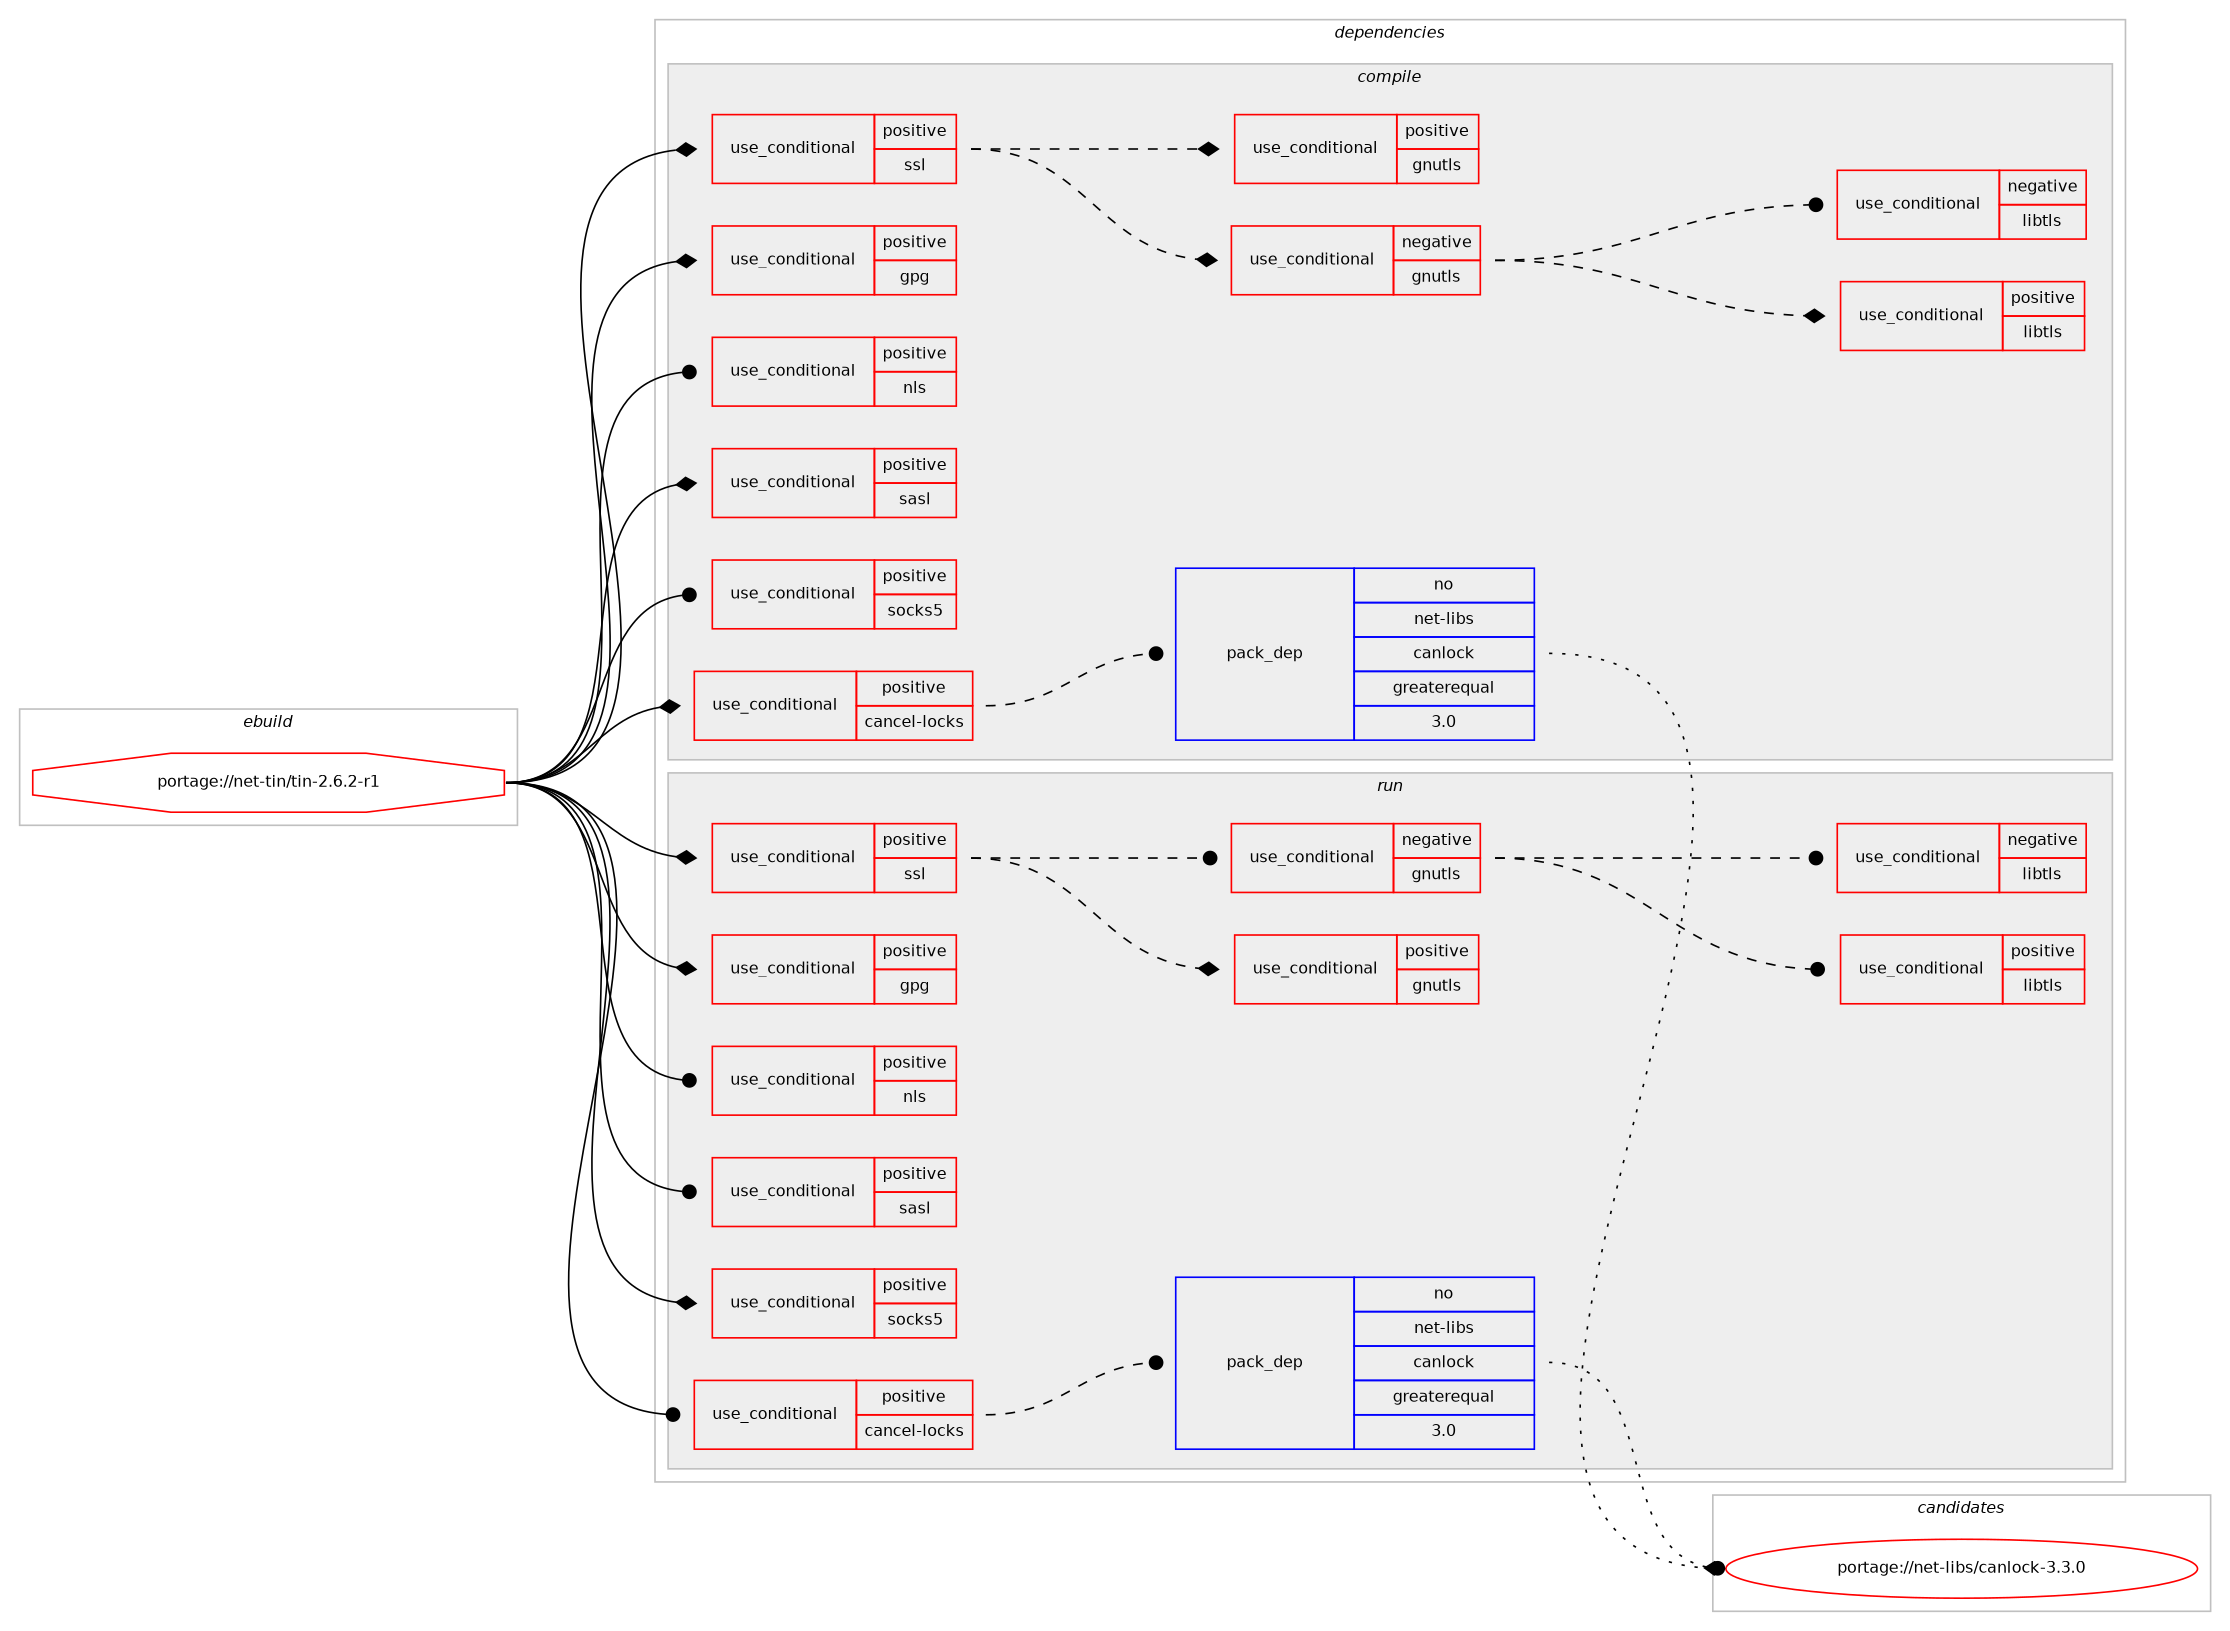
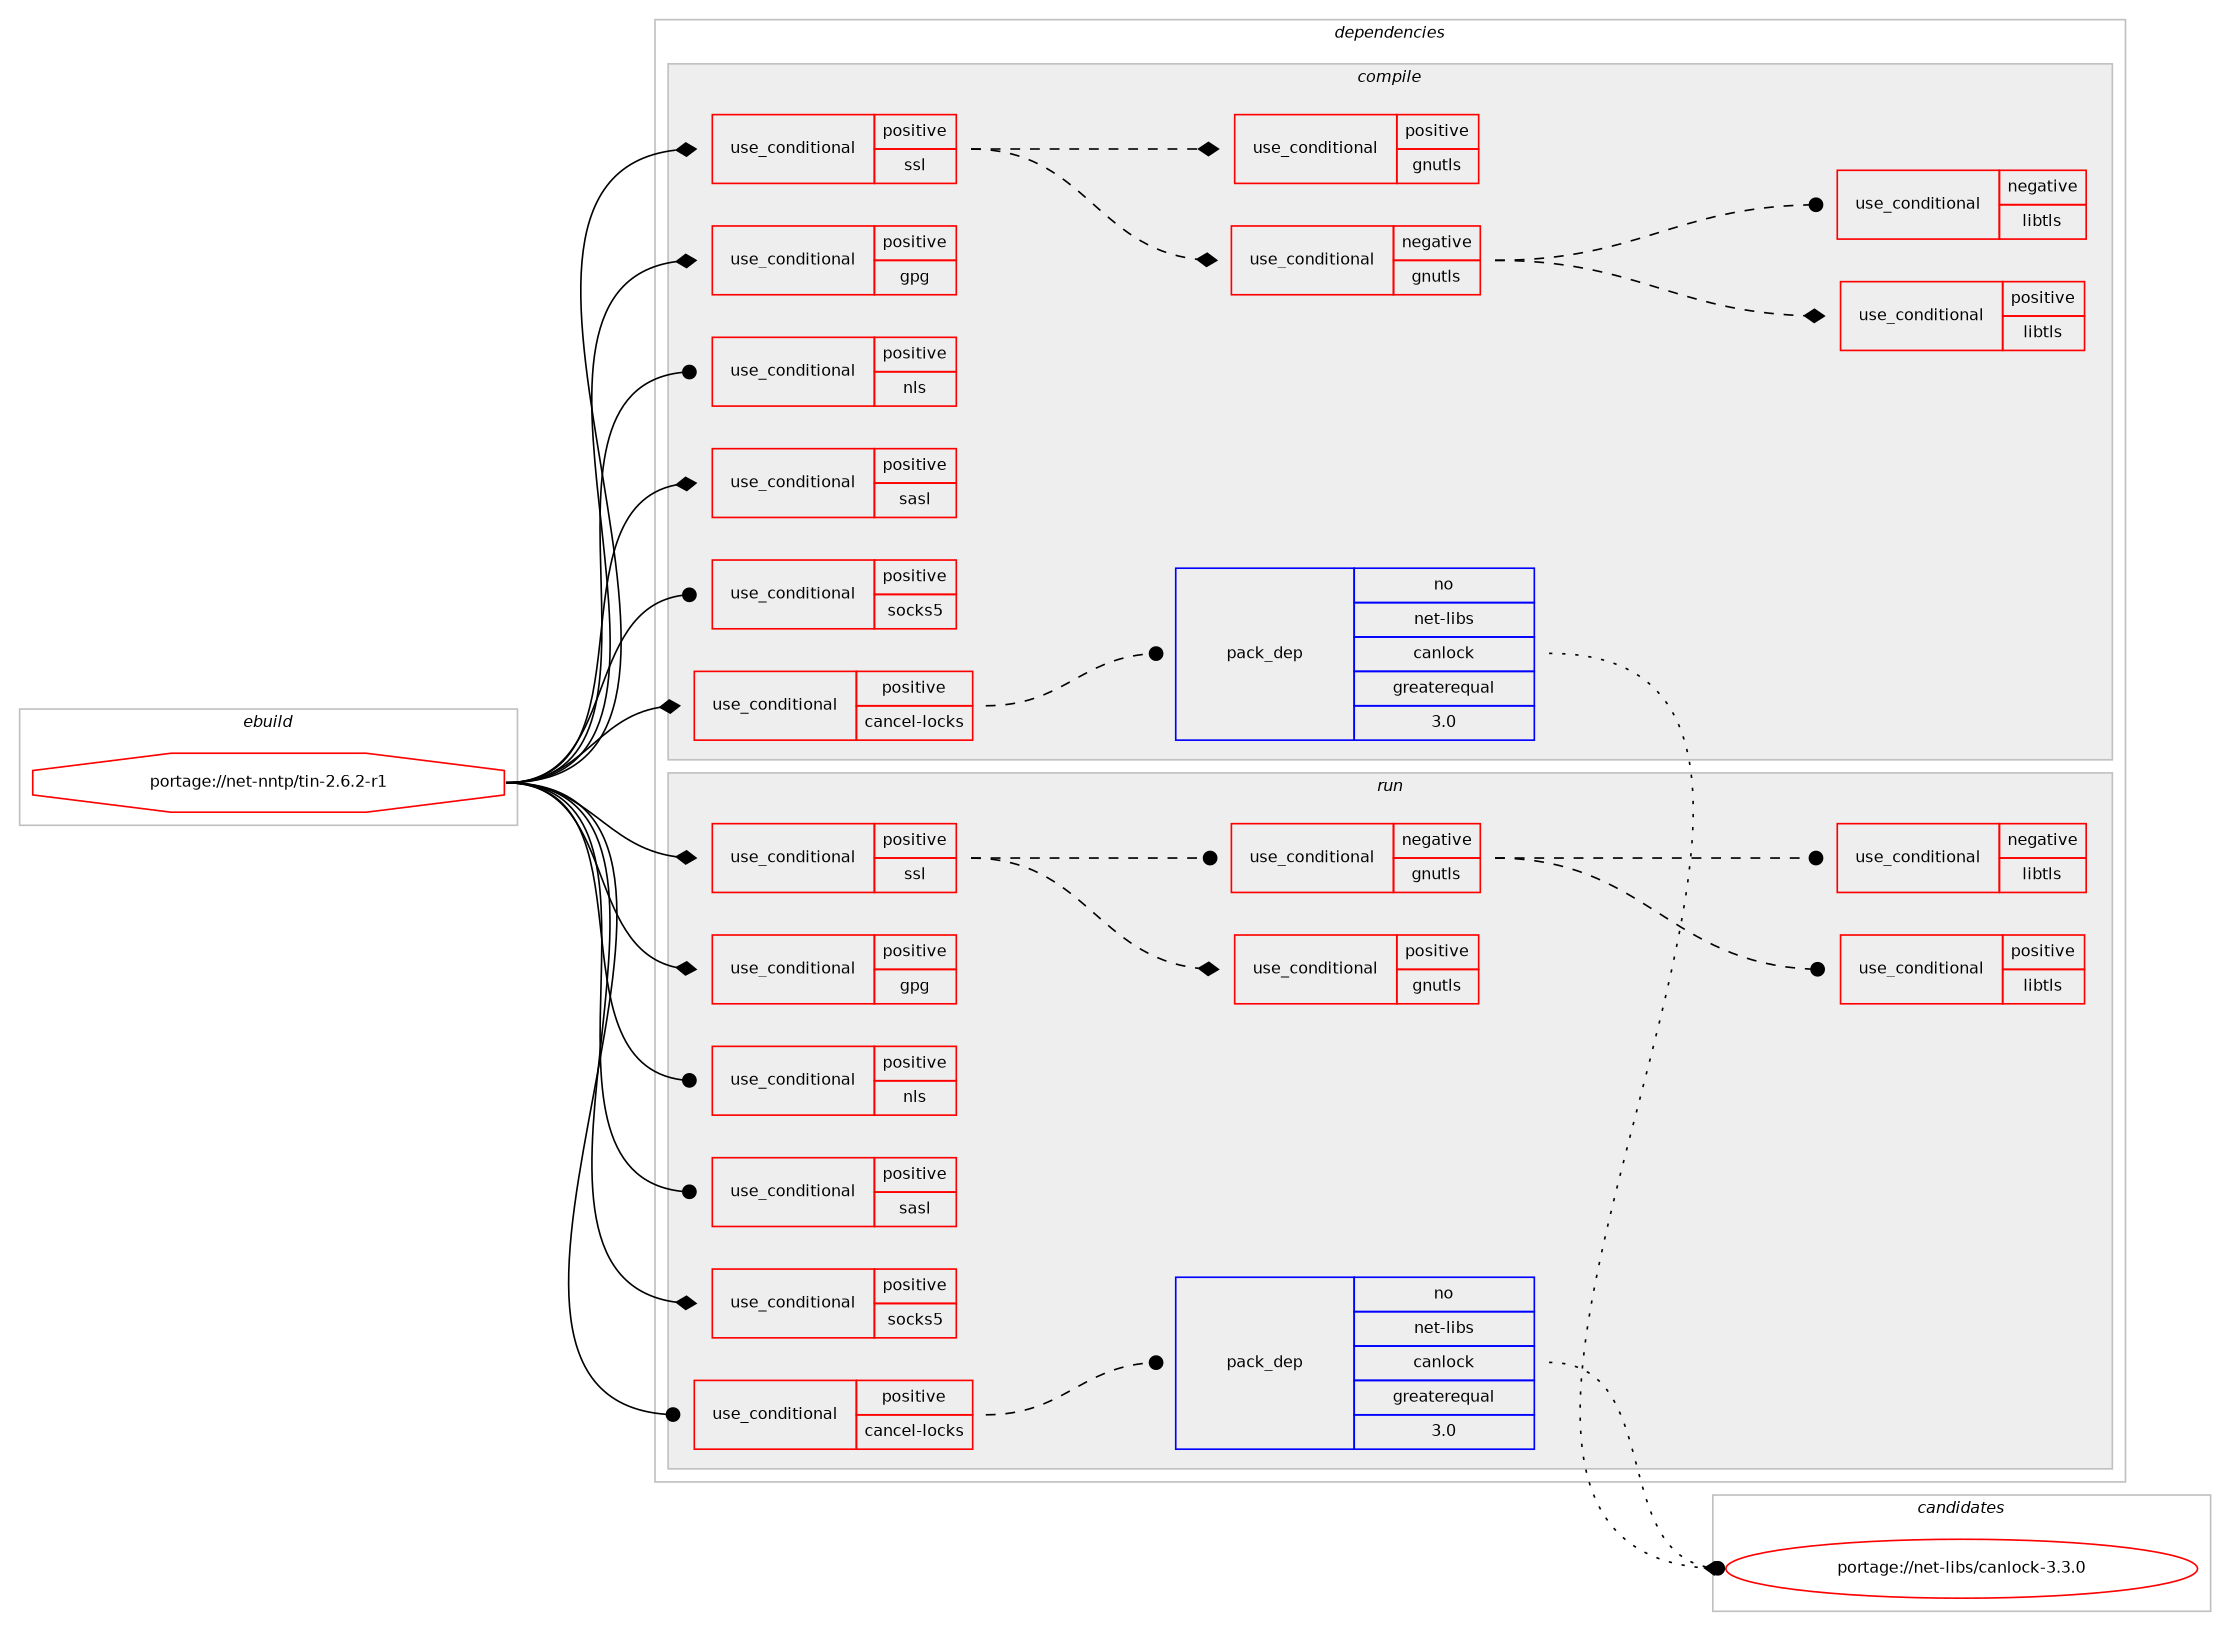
(269, 783) -> (269, 783)
